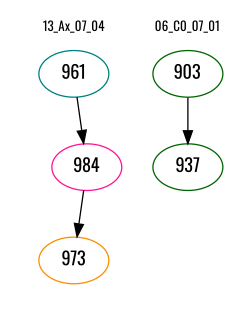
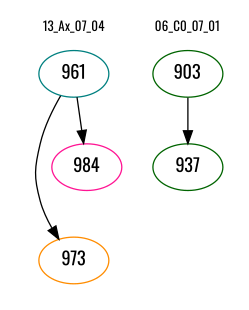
(81, 207) -> (37, 161)
